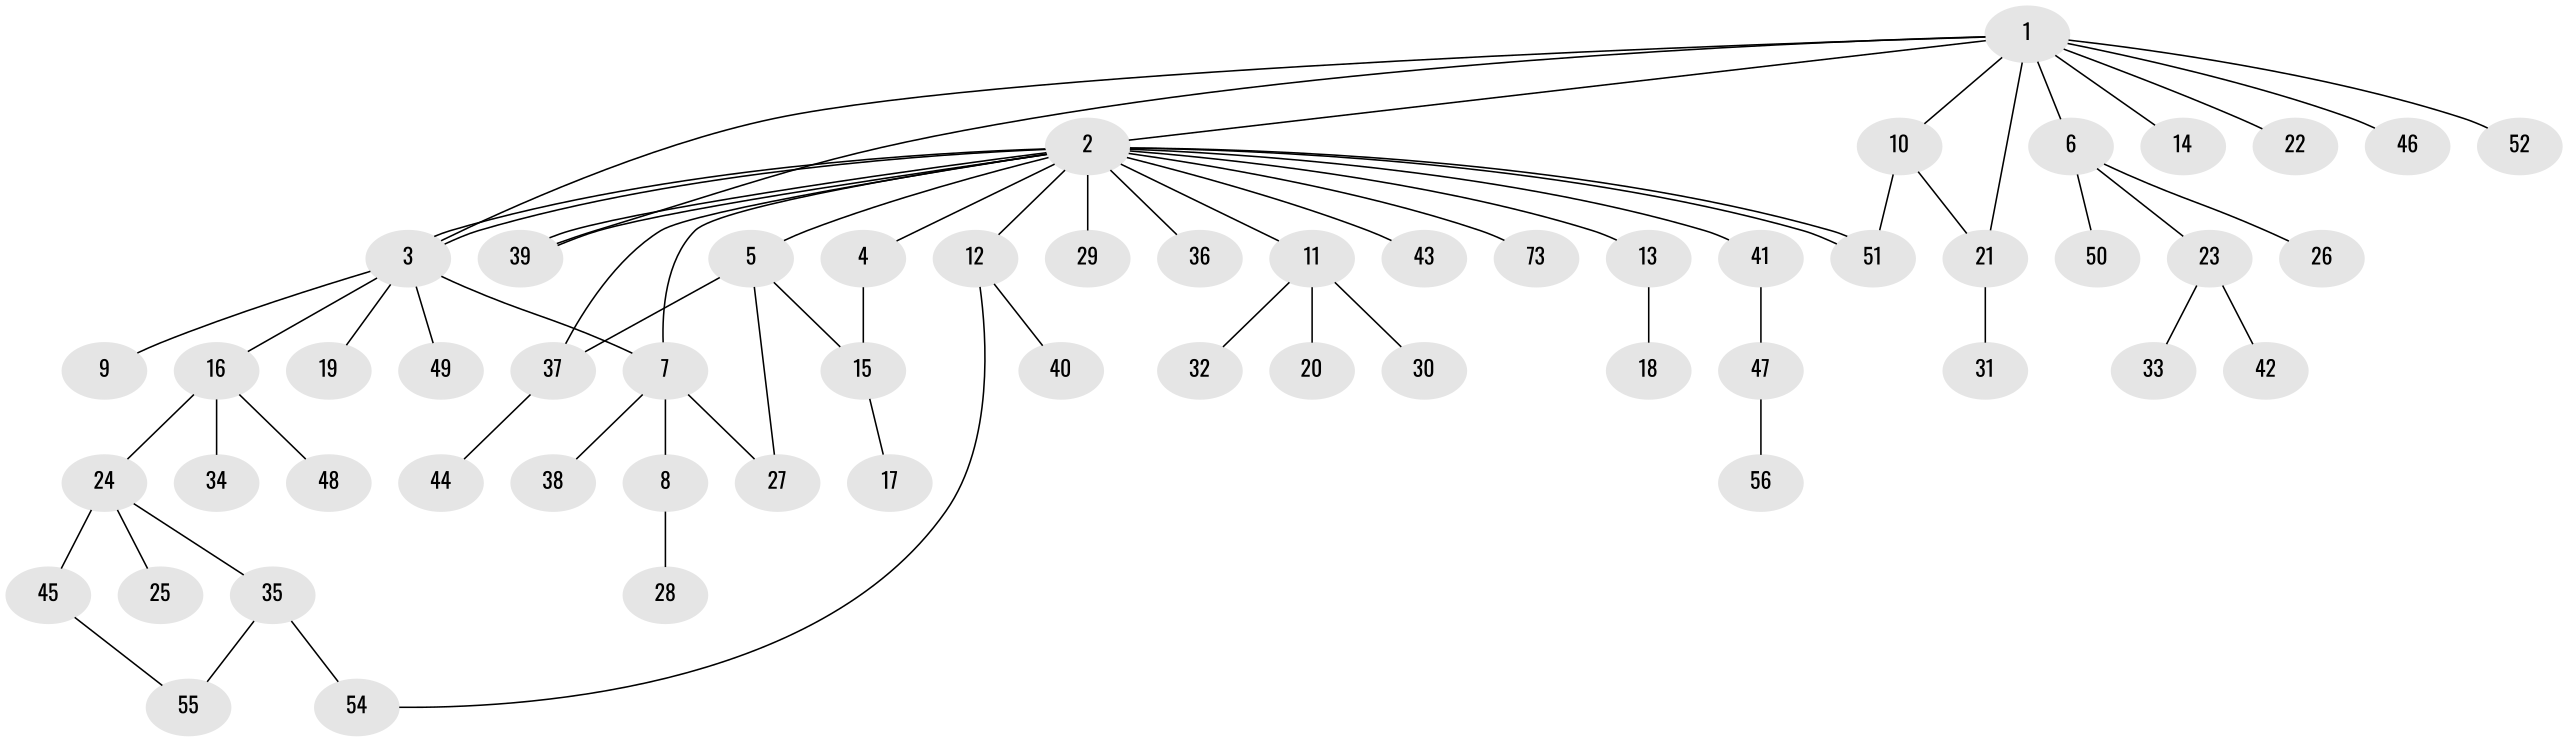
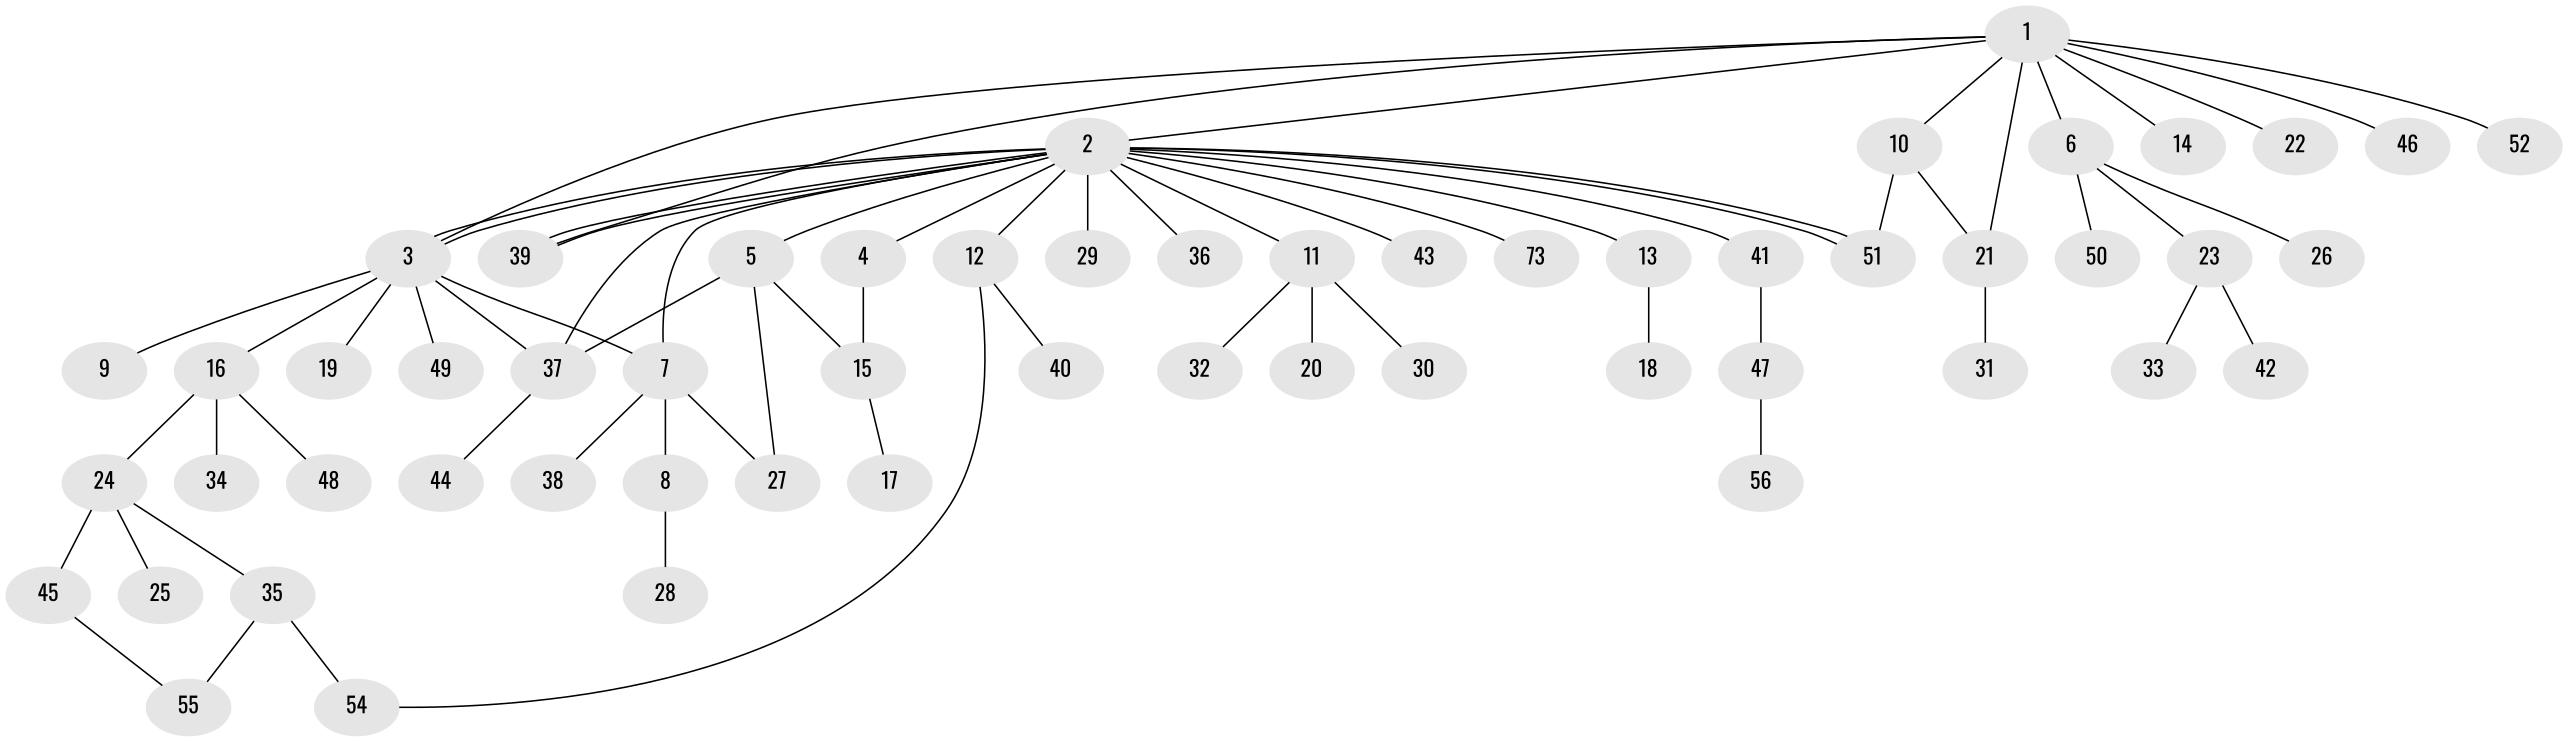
none -> (481, 315)
